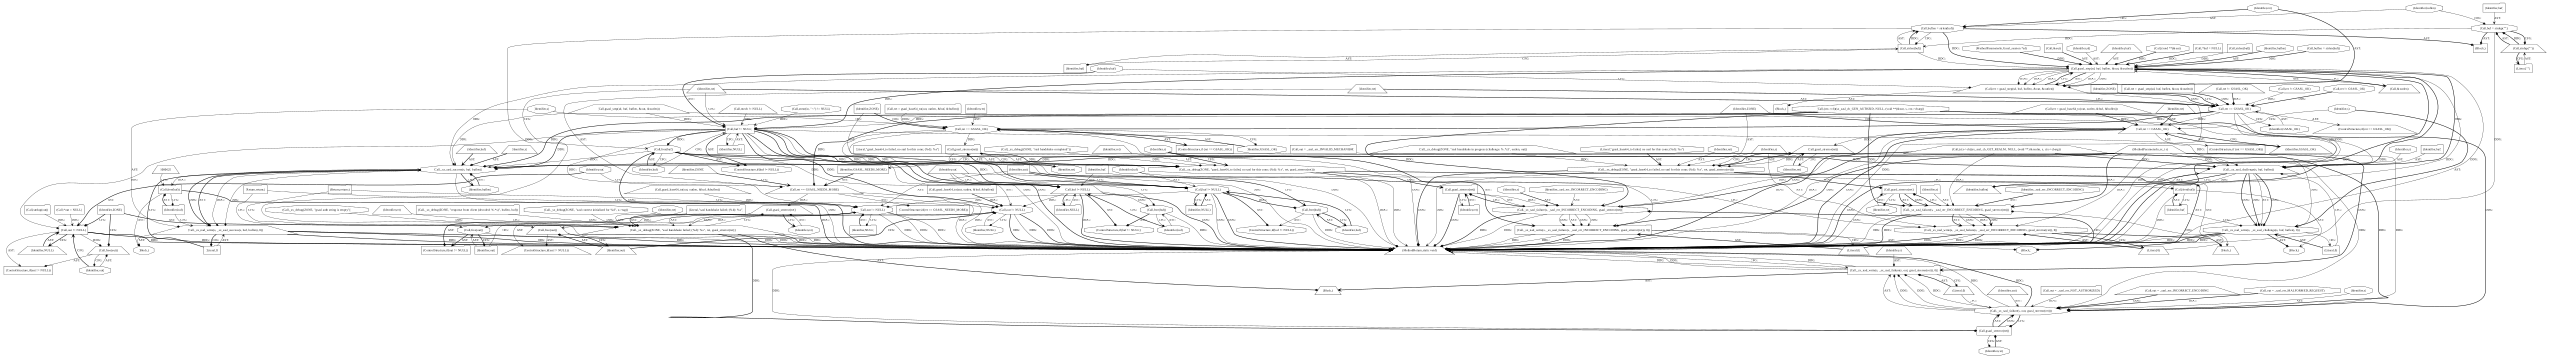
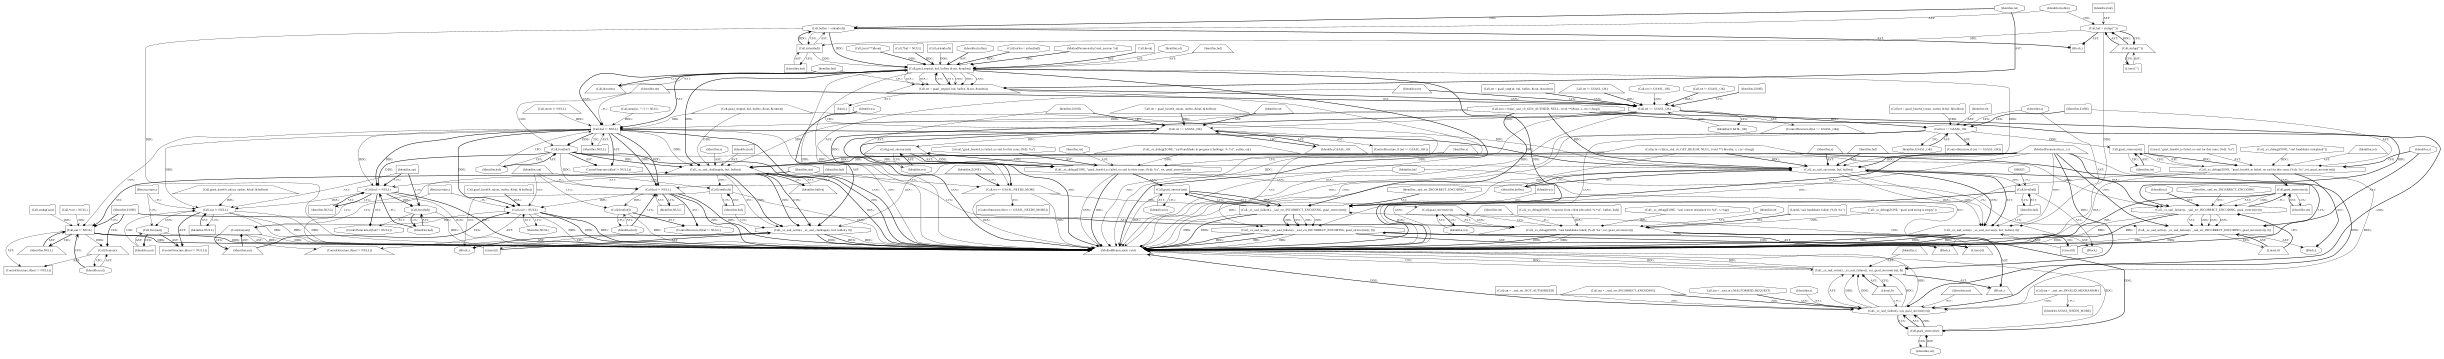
(2198, 159) -> (1606, 154)
(166, 170) -> (2019, 170)
(840, 179) -> none
none -> (2050, 198)
